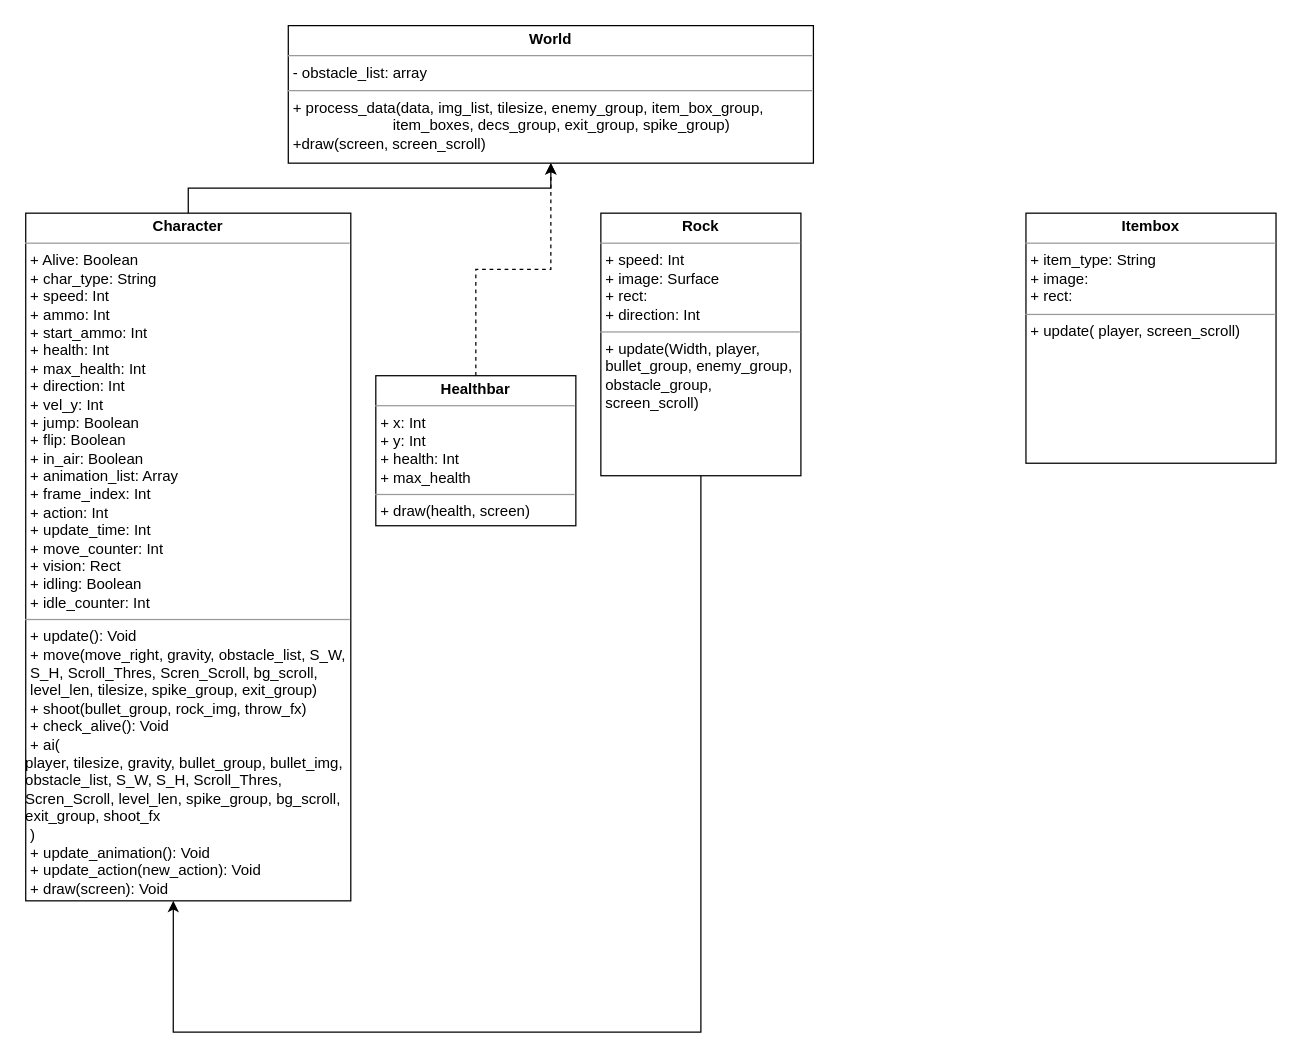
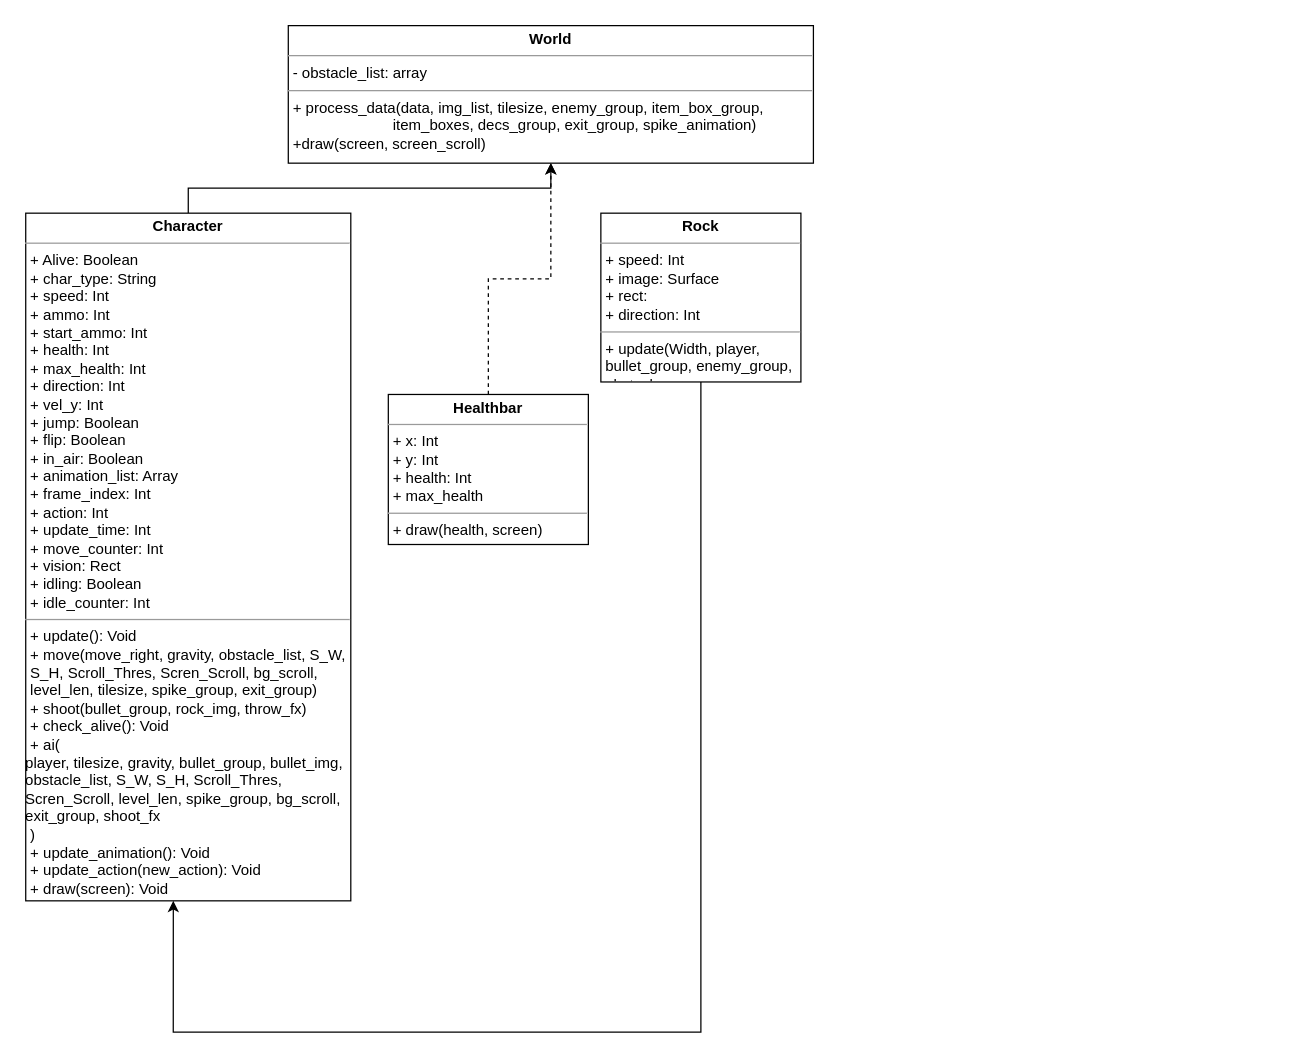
(552, 71) -> (552, 71)
(1151, 338) -> none
(701, 344) -> (701, 298)
(476, 451) -> (488, 469)
